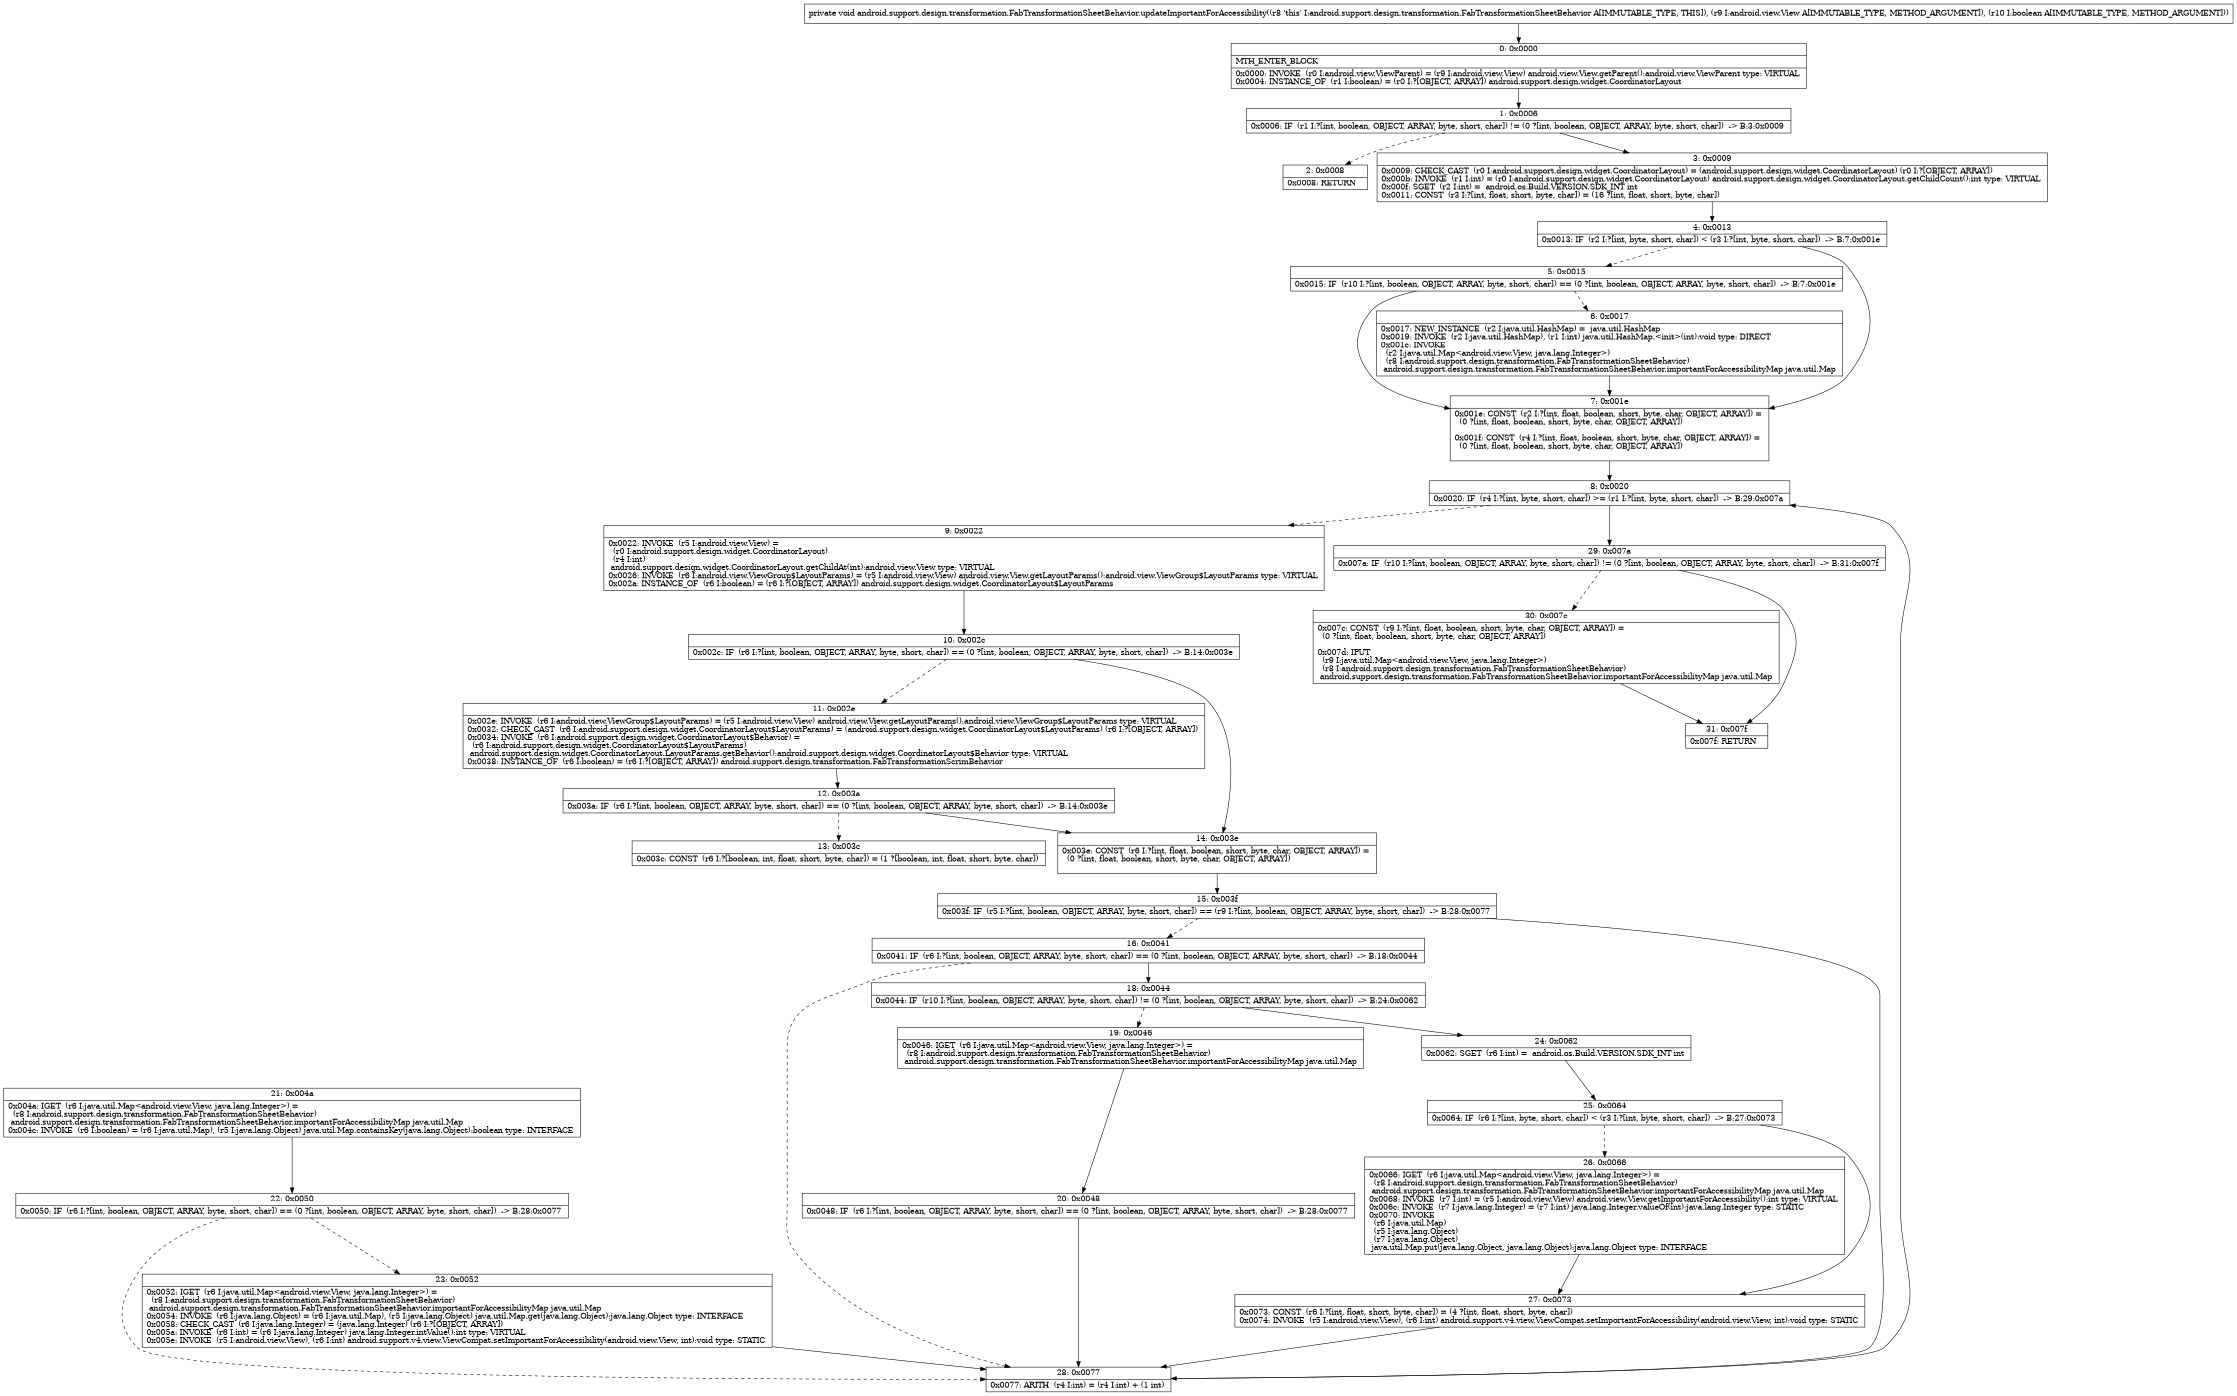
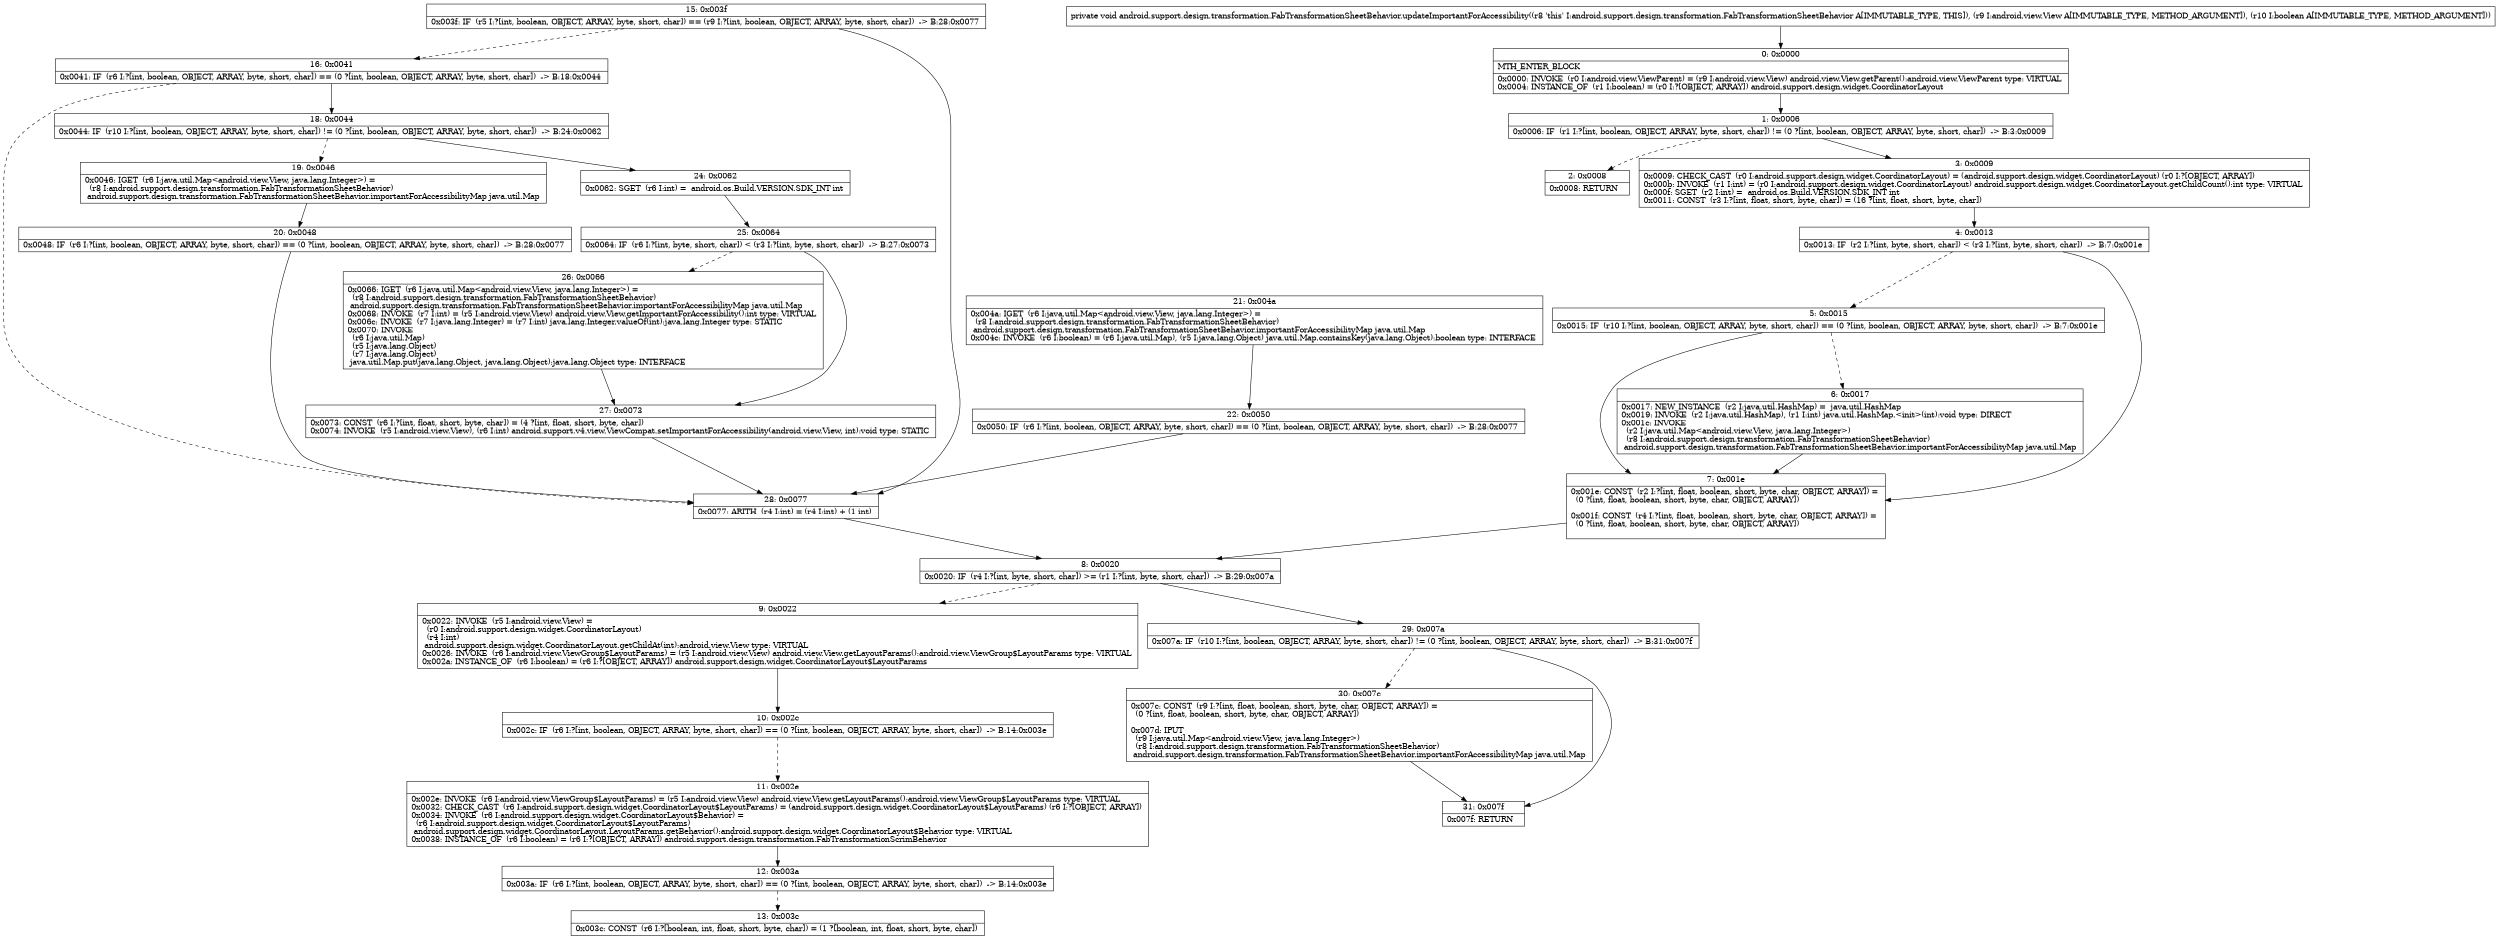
(1217, 853) -> none
(457, 1311) -> none
(464, 1374) -> (1020, 463)
